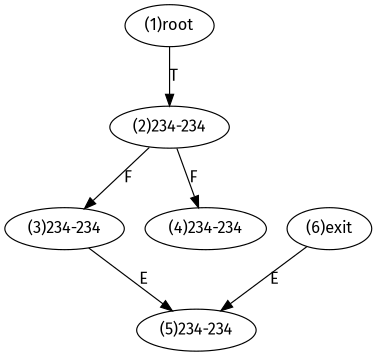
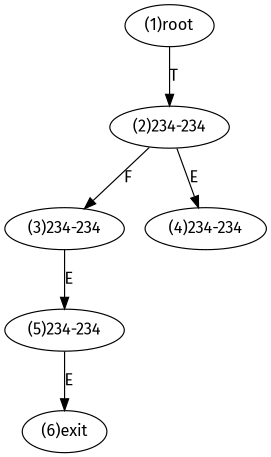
(193, 178) -> (194, 178)
(269, 275) -> (65, 375)
